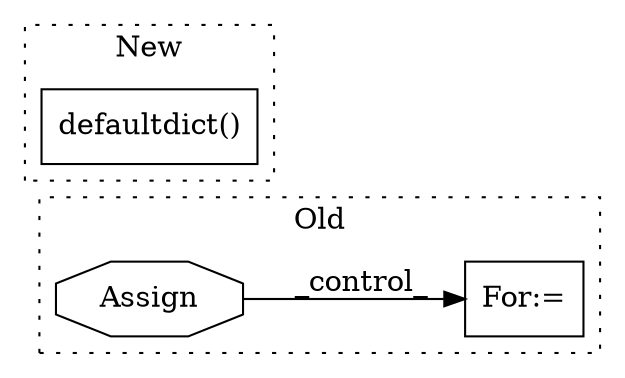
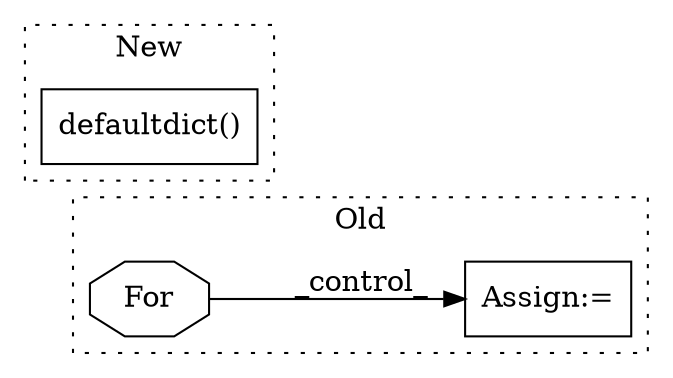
(150, 299) -> (150, 299)
(524, 299) -> (548, 299)
